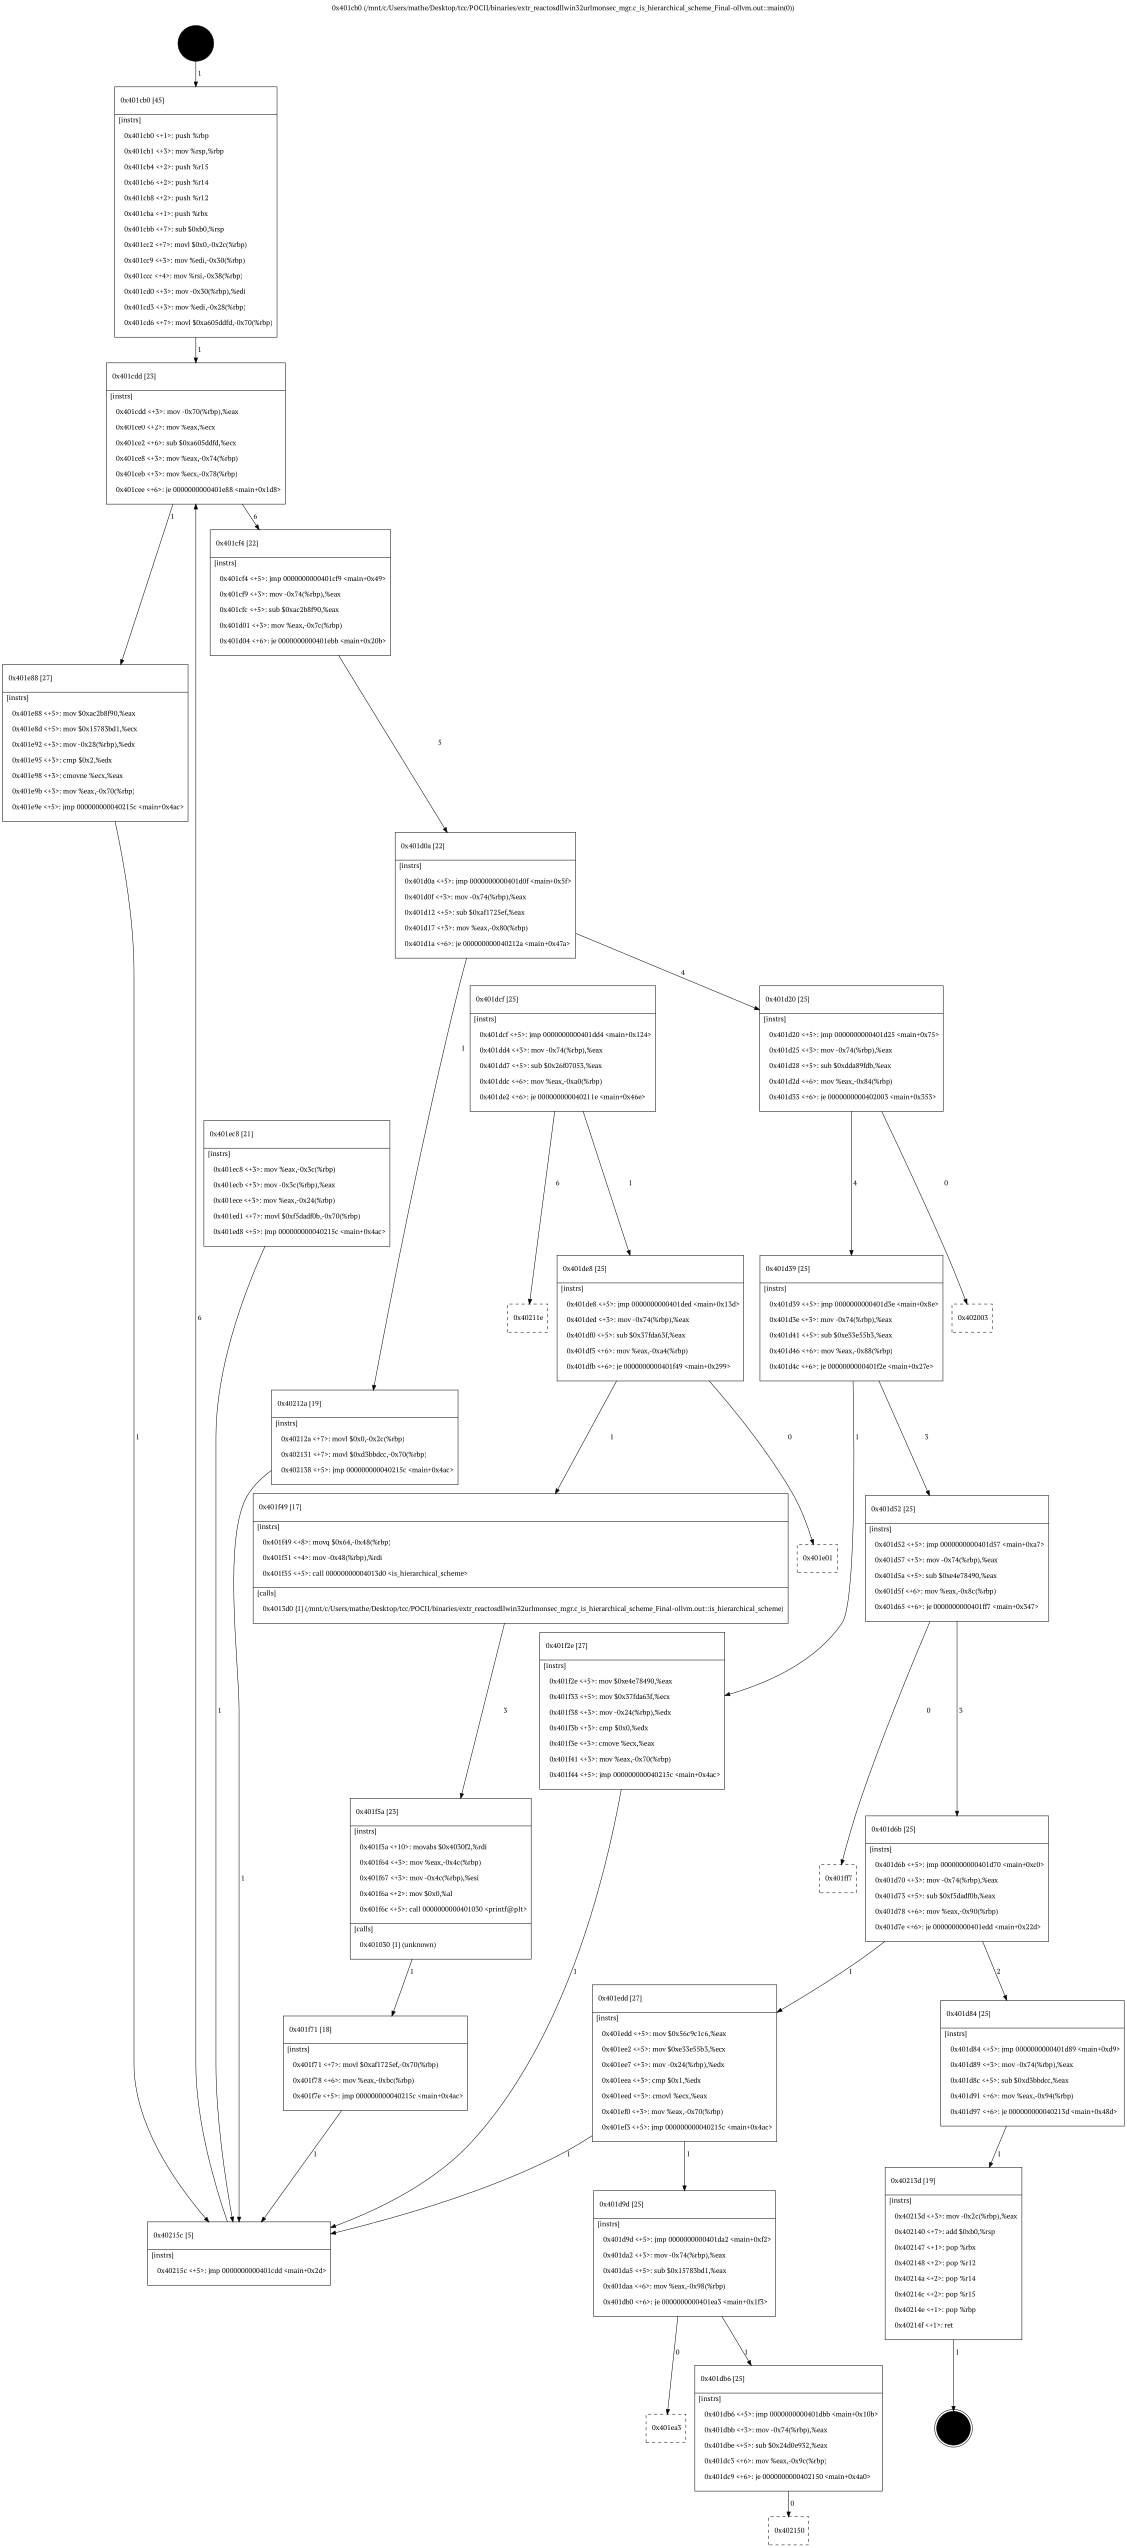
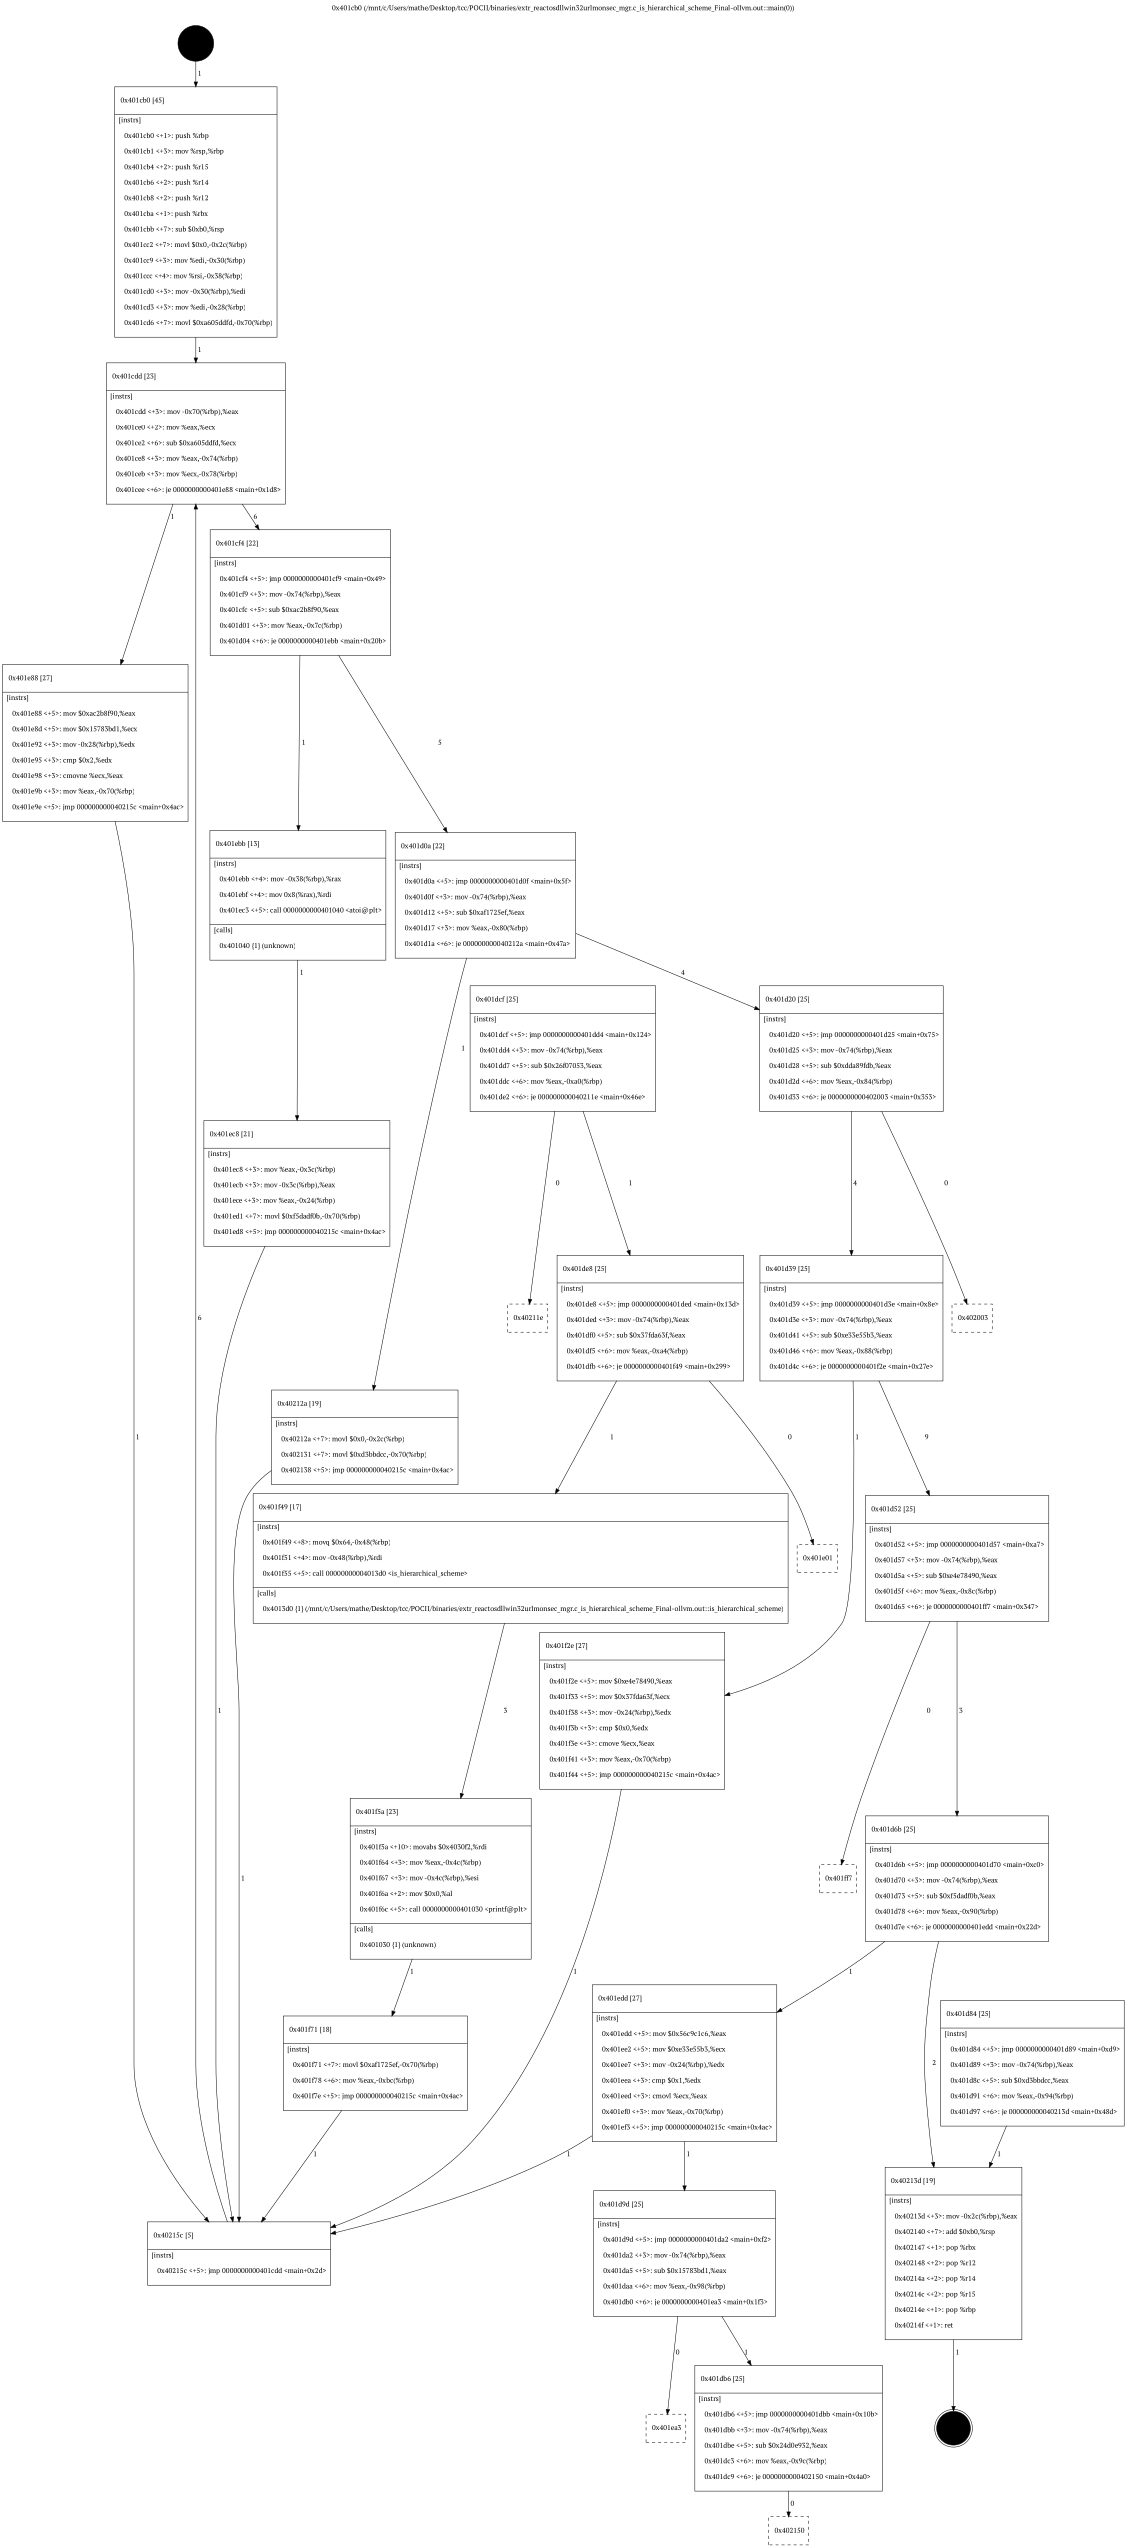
none -> (298, 895)
(557, 1183) -> (557, 1183)
(926, 1437) -> (926, 1437)
(994, 1969) -> (925, 2052)
